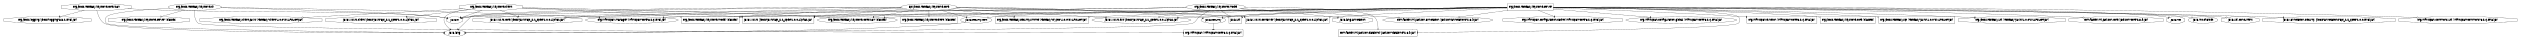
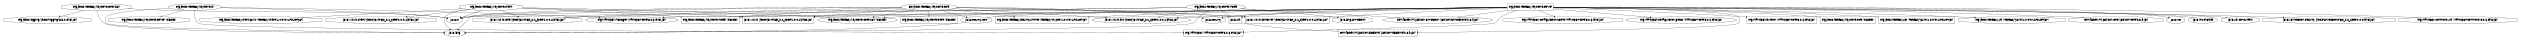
(1309, 8) -> (1289, 28)
(1213, 26) -> (1383, 28)
